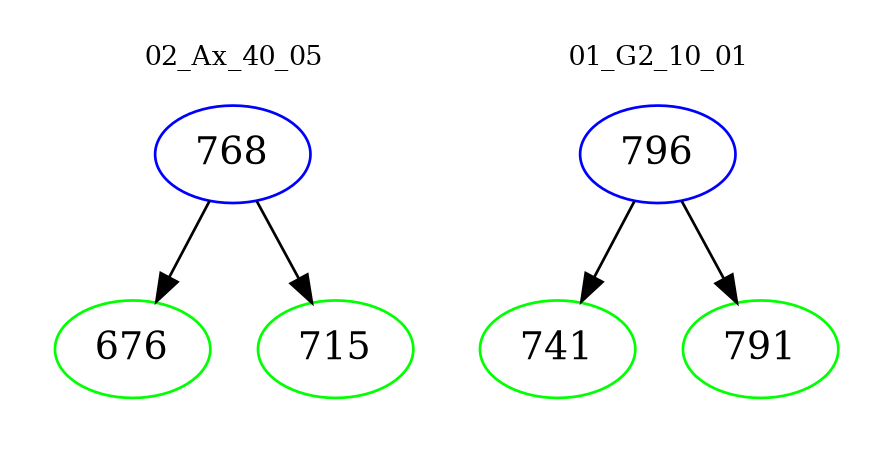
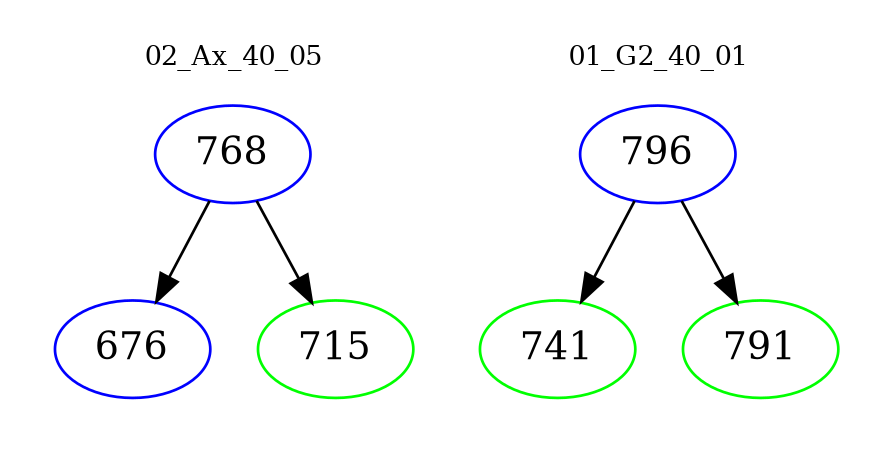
(659, 58) -> (659, 58)
(133, 349) -> (133, 349)
